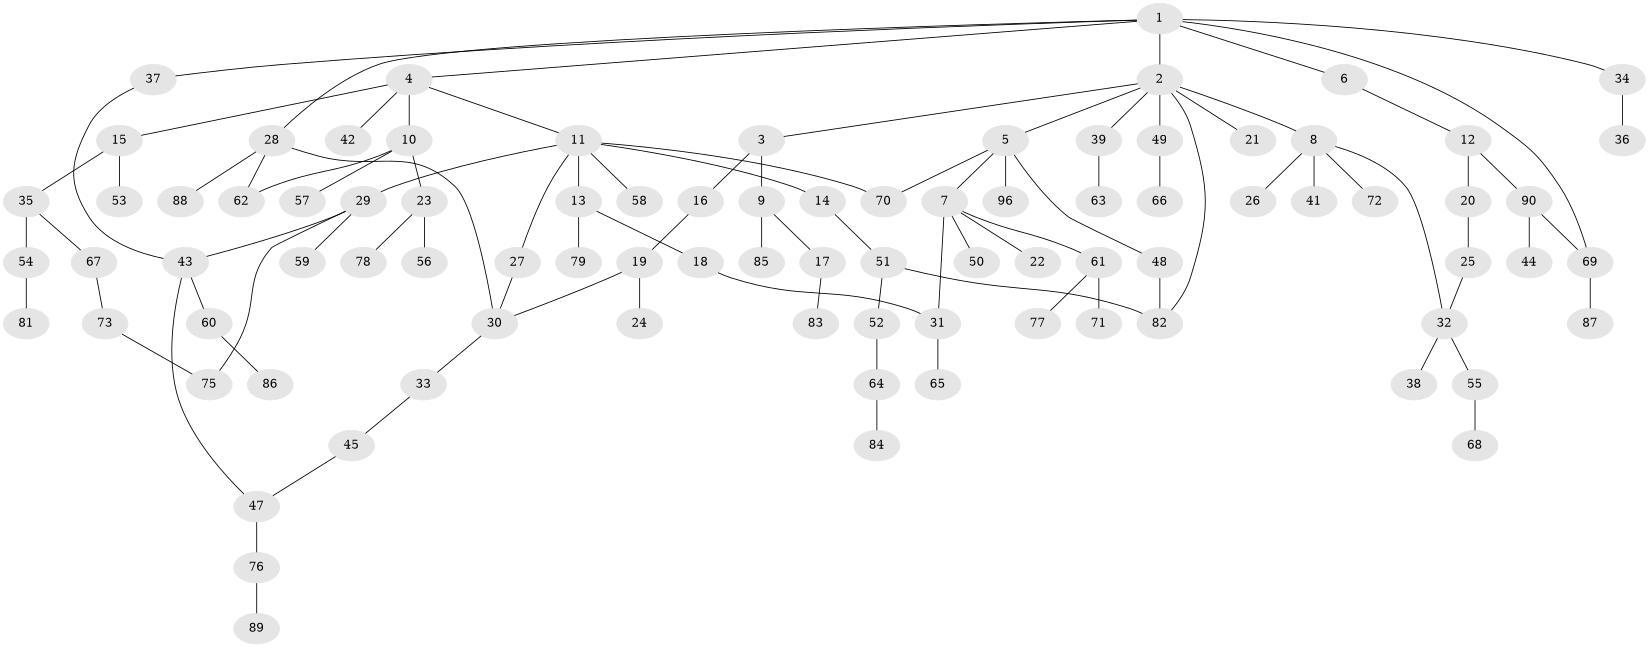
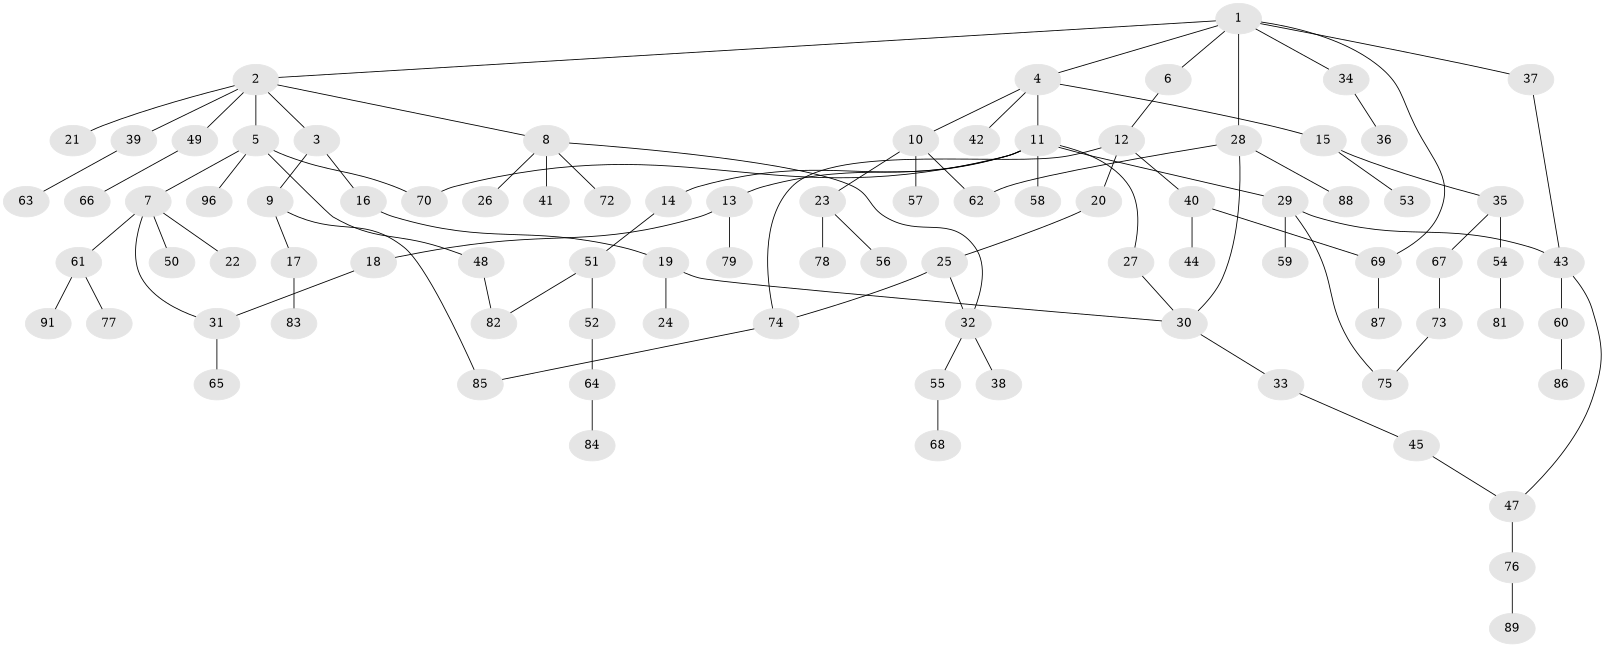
(1205, 202) -> none
(1529, 202) -> (1192, 202)
none -> (776, 324)
(1099, 324) -> (48, 324)
